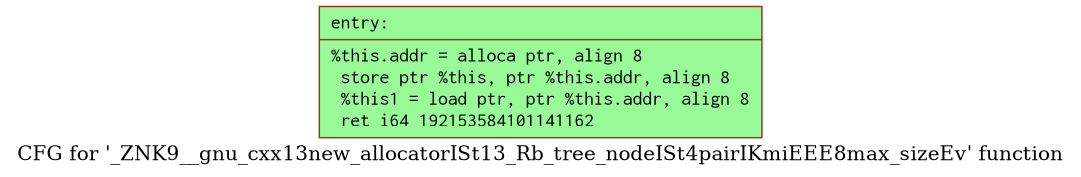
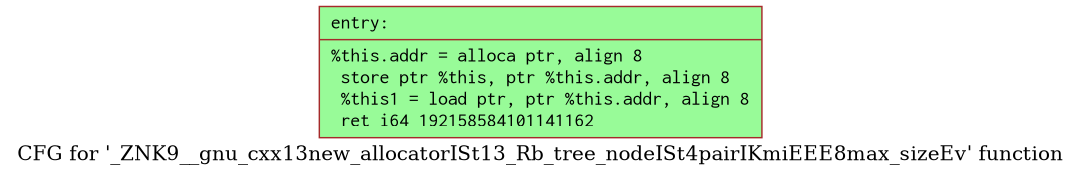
(463, 120) -> (463, 120)
